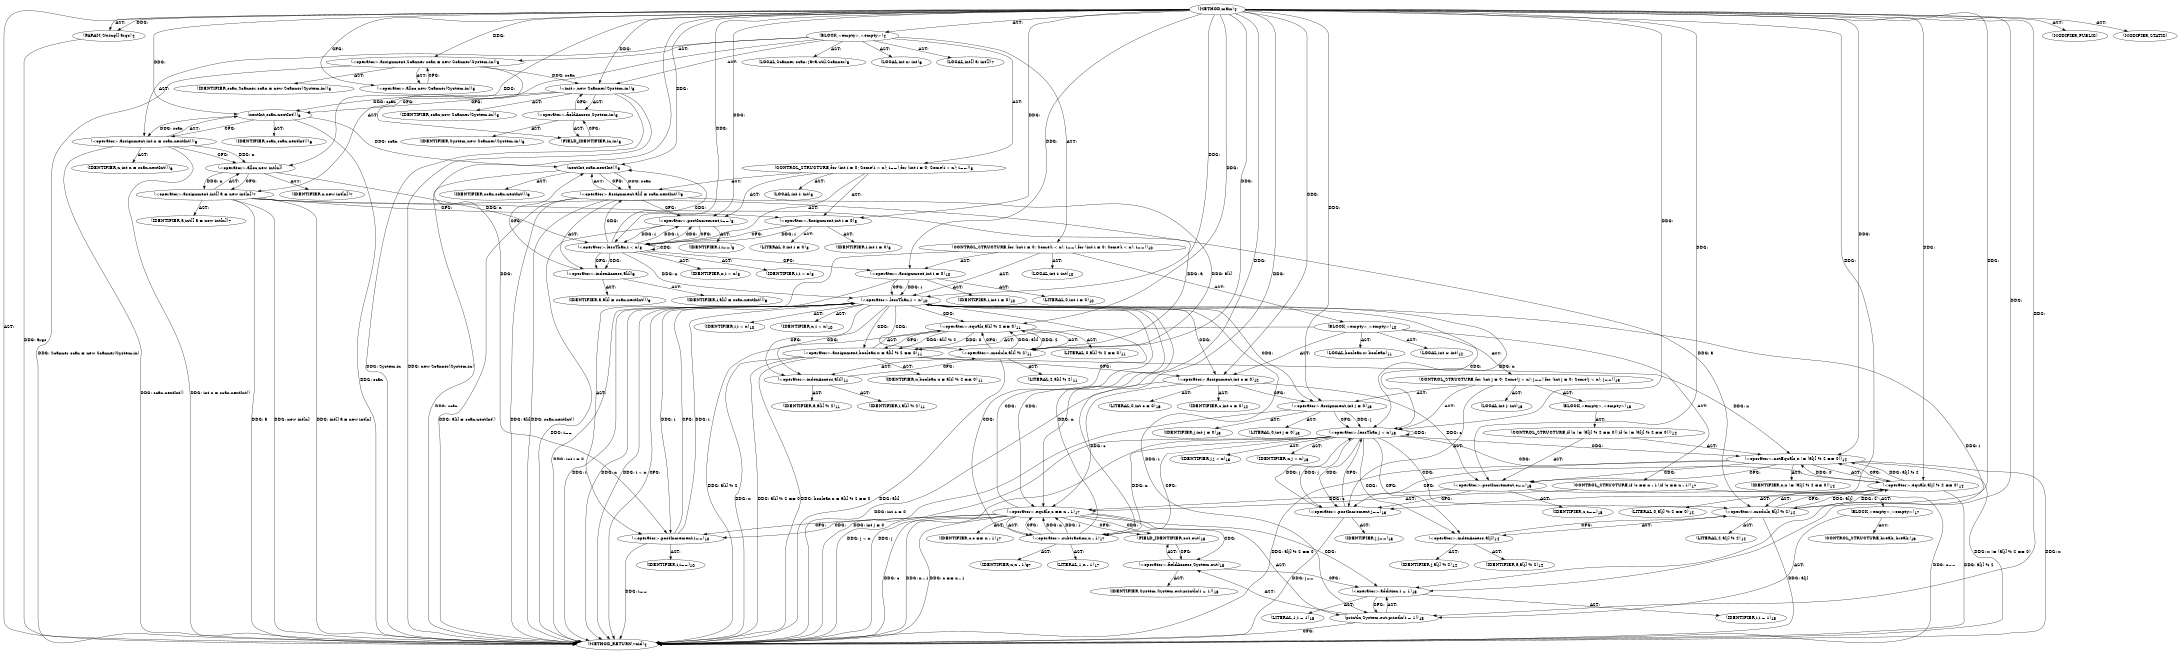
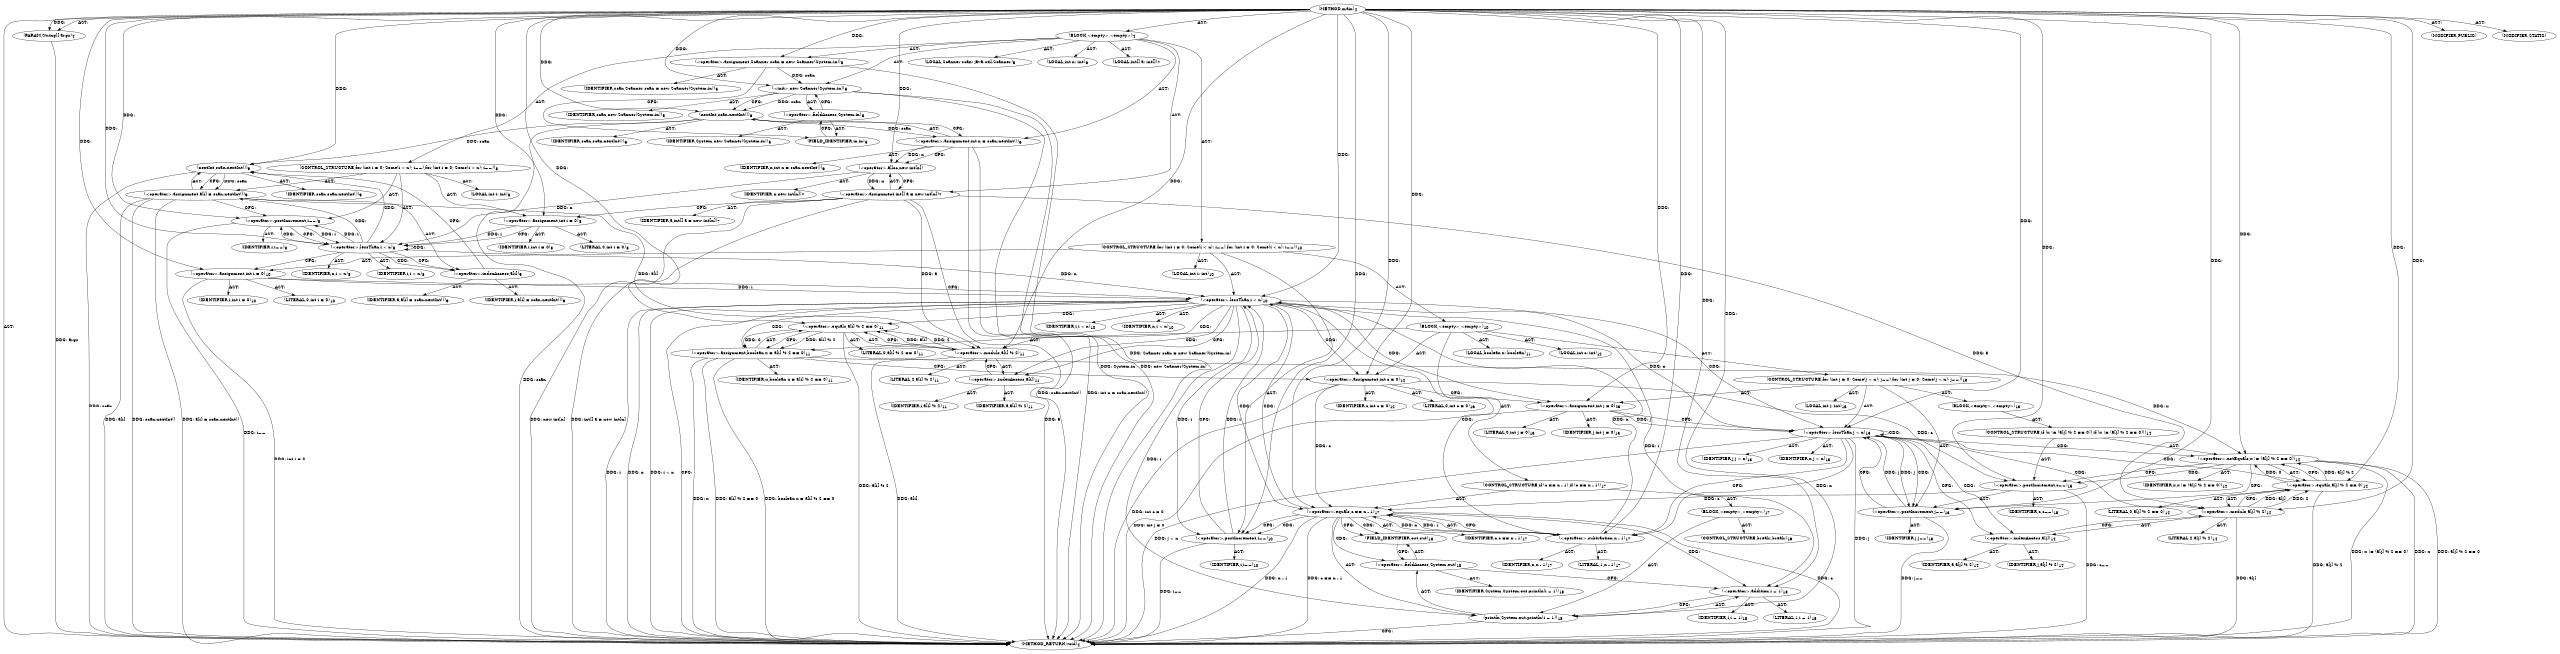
(426, 89) -> none
(1370, 406) -> (1618, 406)
(1447, 499) -> (1986, 499)
(1028, 565) -> (1550, 565)
